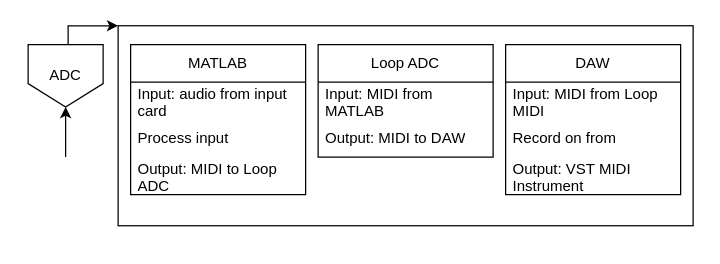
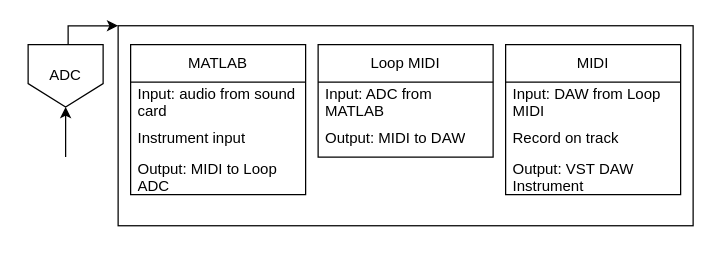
(406, 63) -> (406, 63)
(593, 63) -> (593, 63)
(219, 101) -> (219, 101)
(407, 101) -> (407, 101)
(594, 101) -> (594, 101)
(189, 138) -> (201, 138)
(568, 138) -> (572, 138)
(594, 176) -> (594, 176)
